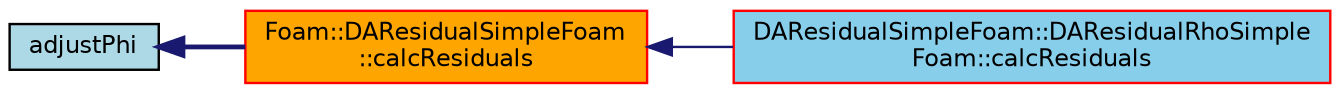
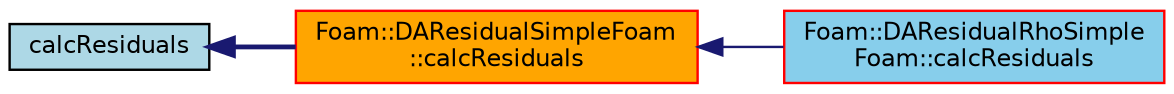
(84, 47) -> (109, 47)
(1032, 47) -> (974, 47)
